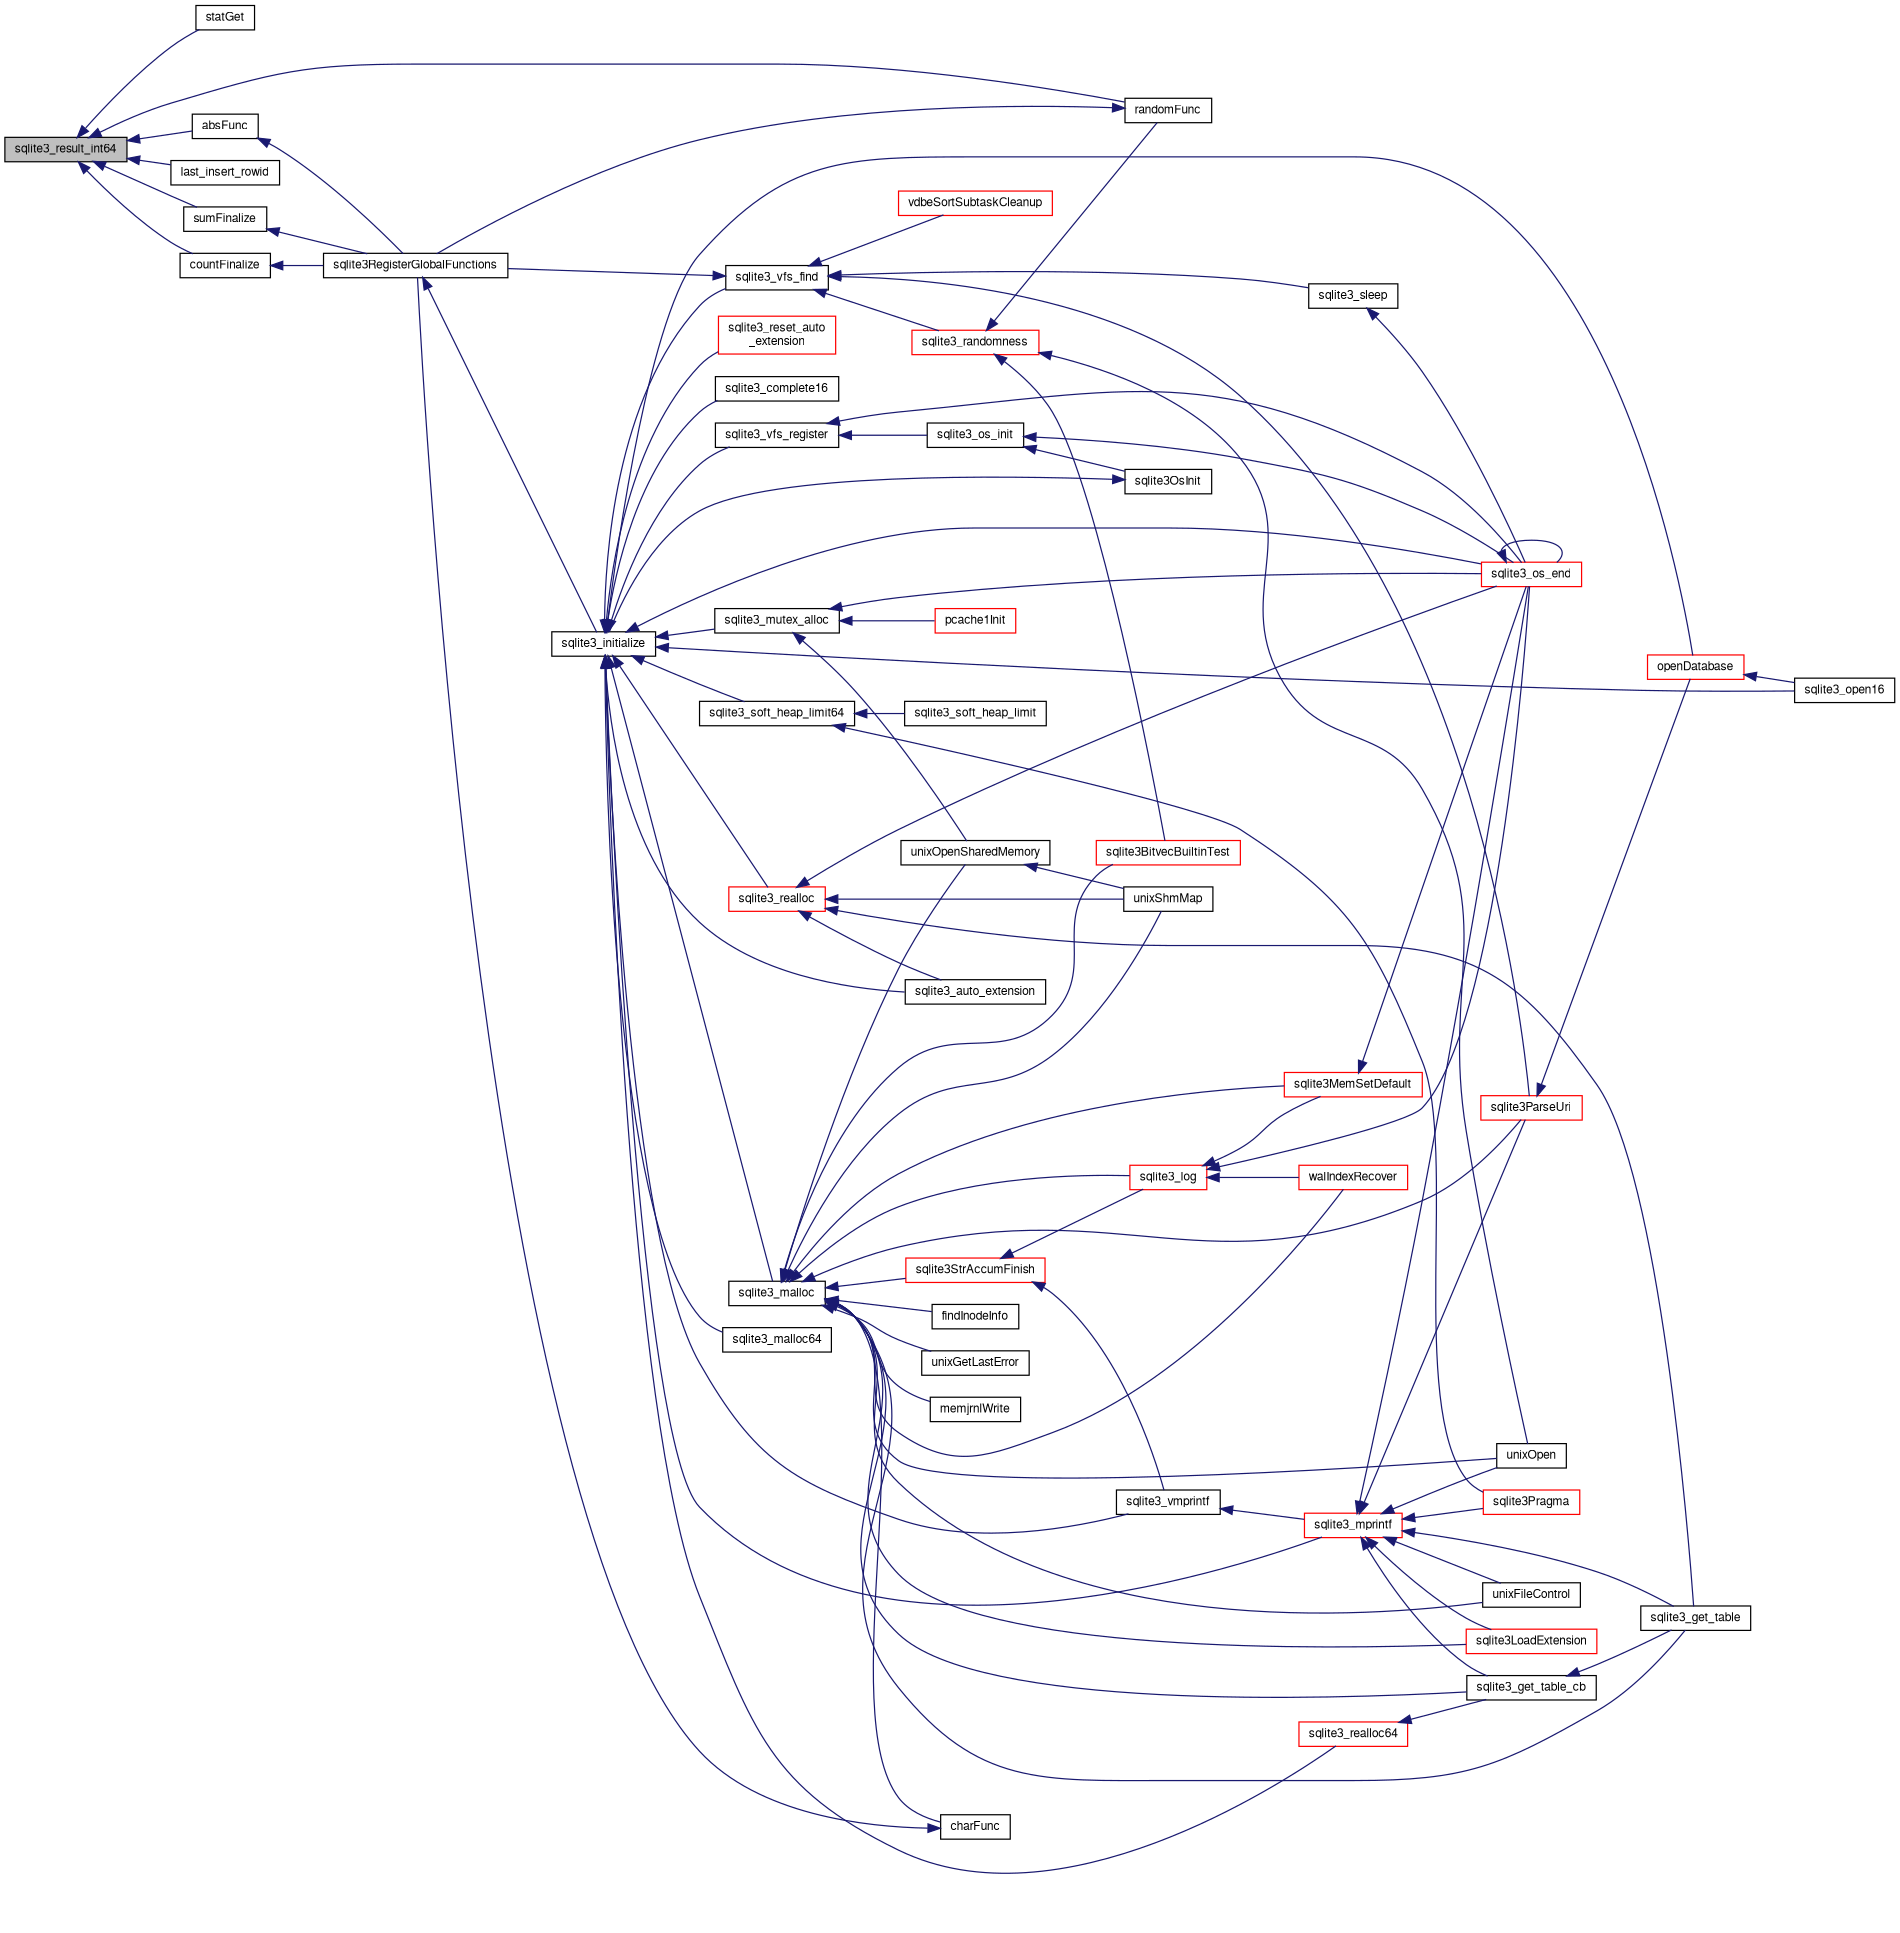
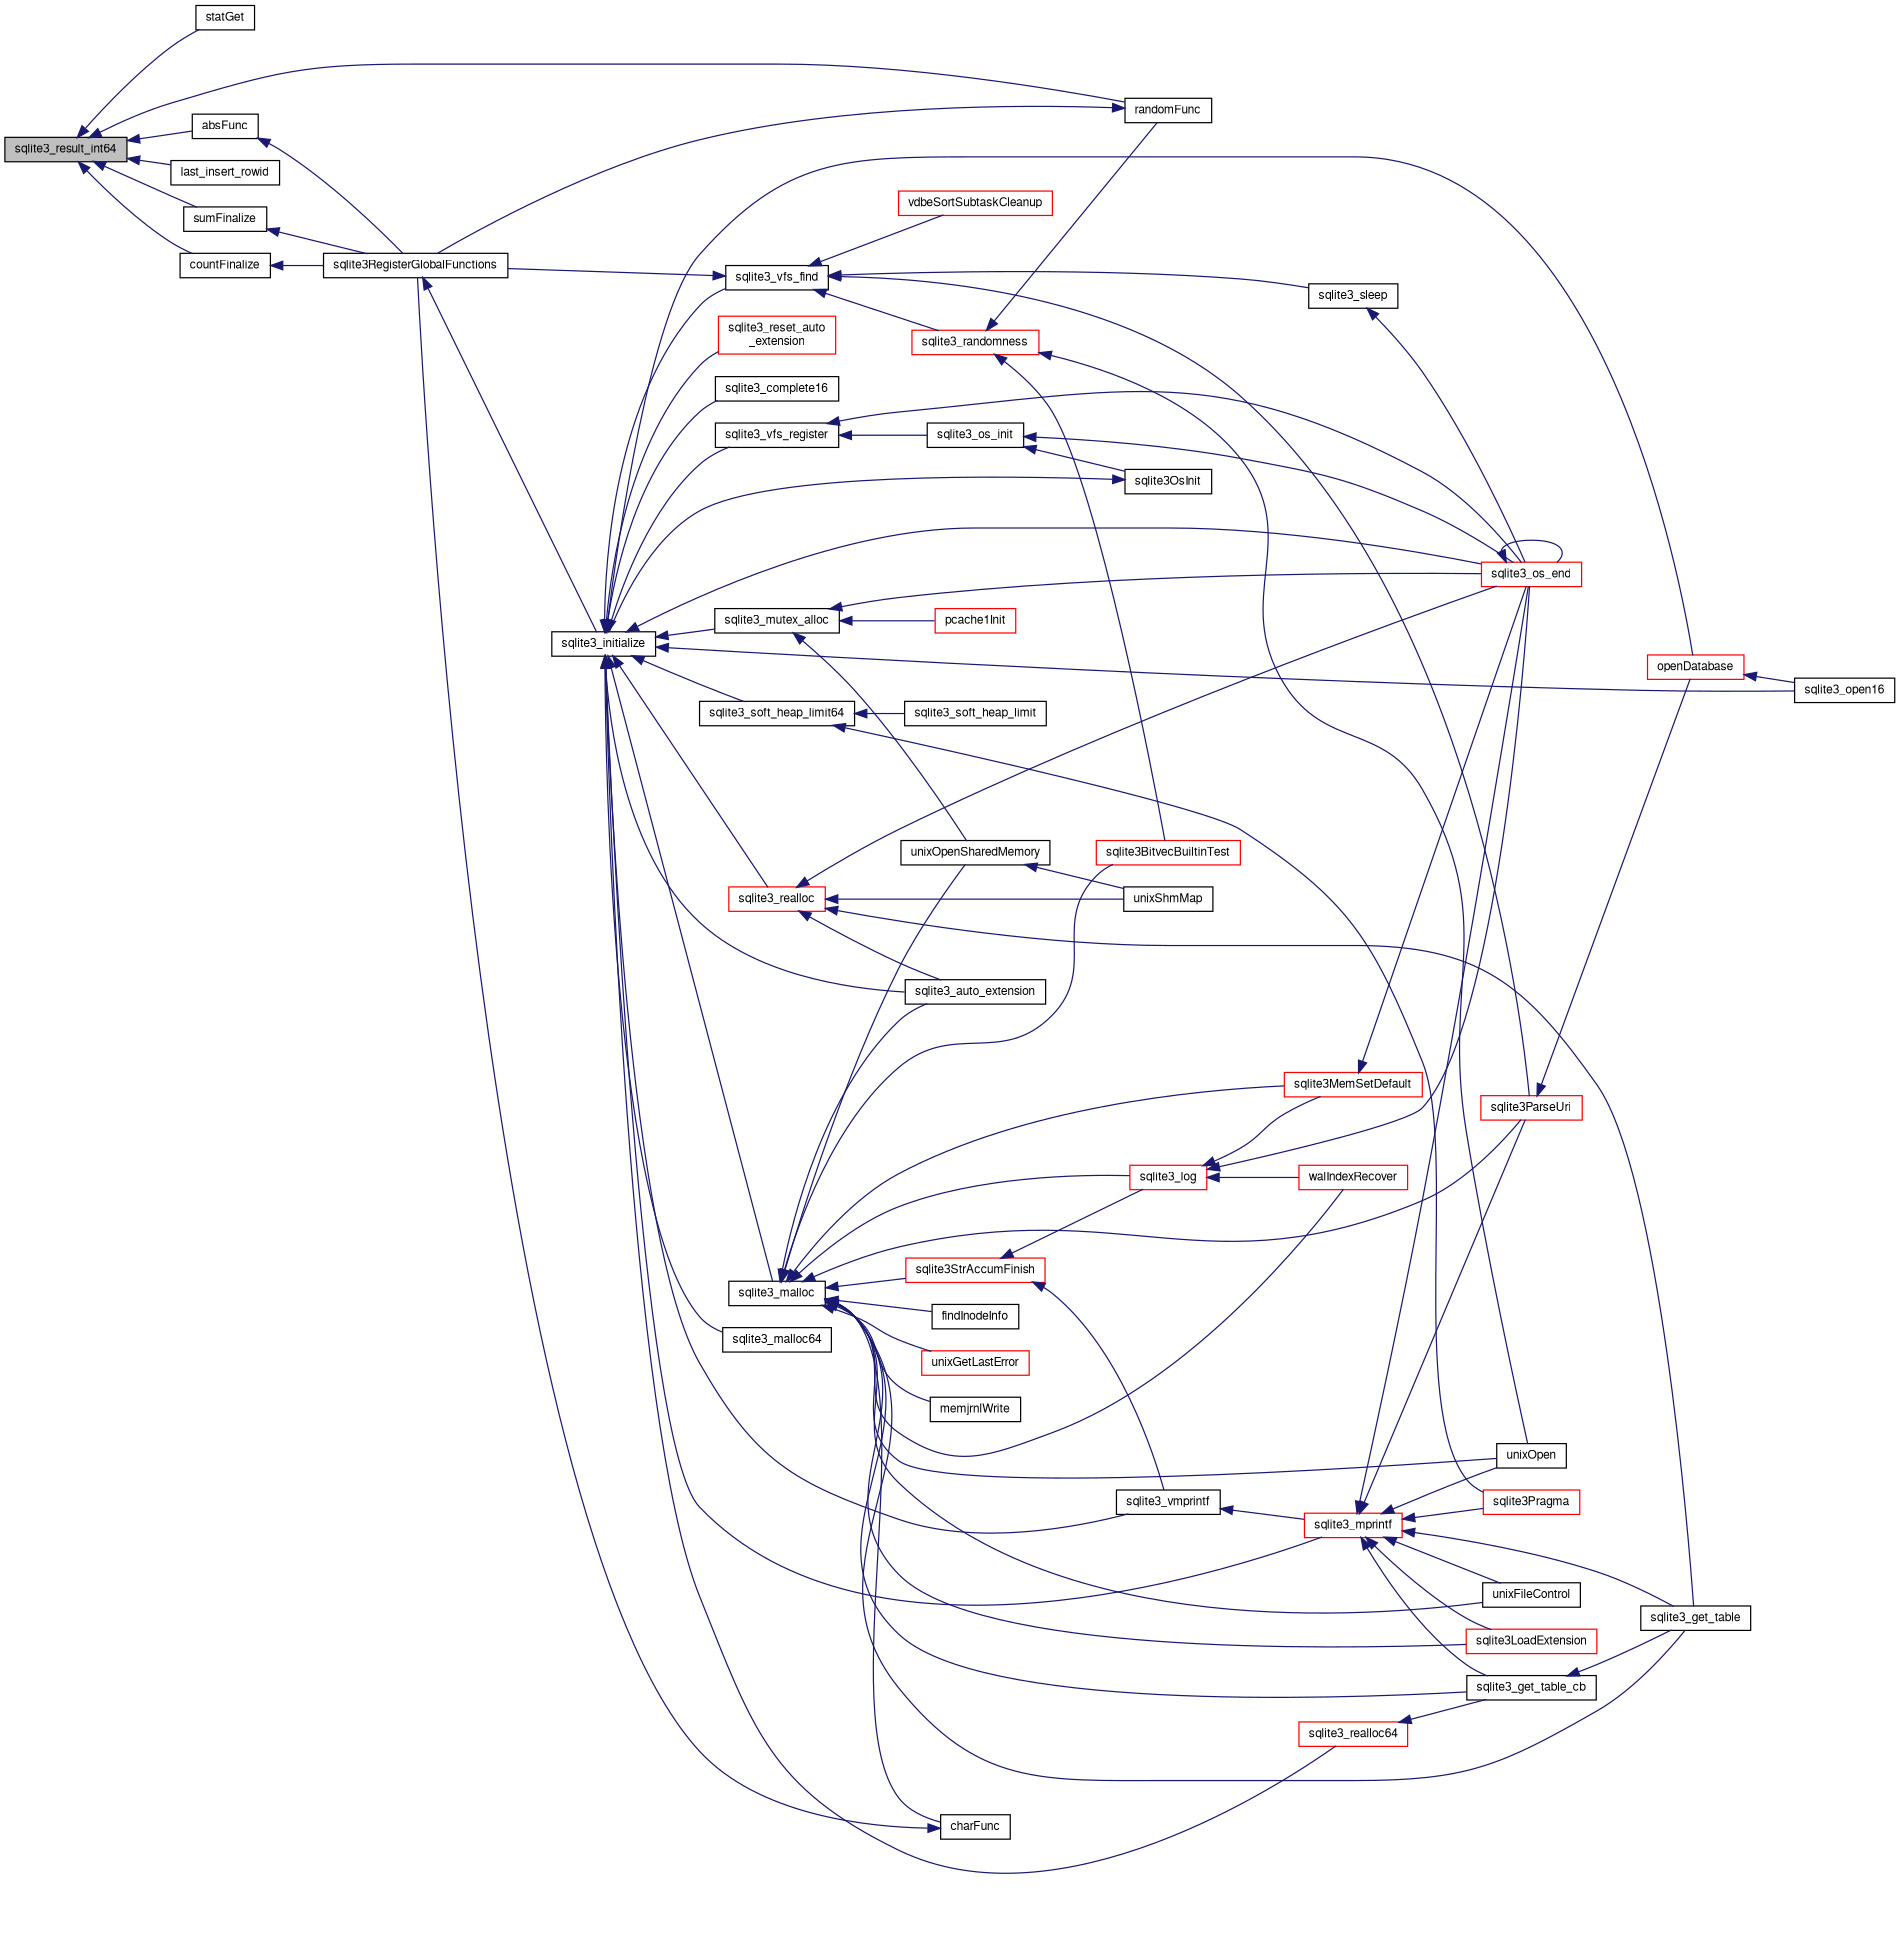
(970, 1085) -> (865, 1061)
(975, 1363) -> (975, 1363)
